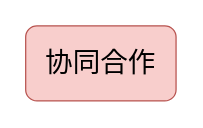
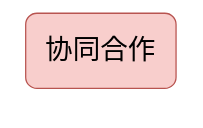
(101, 63) -> (101, 51)
